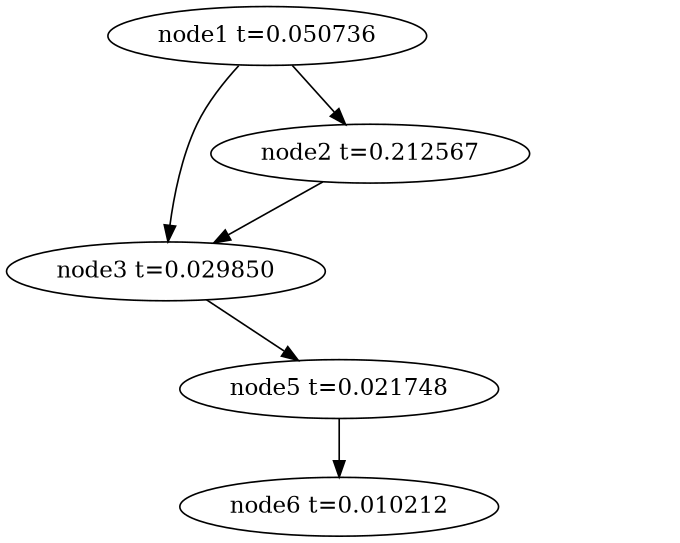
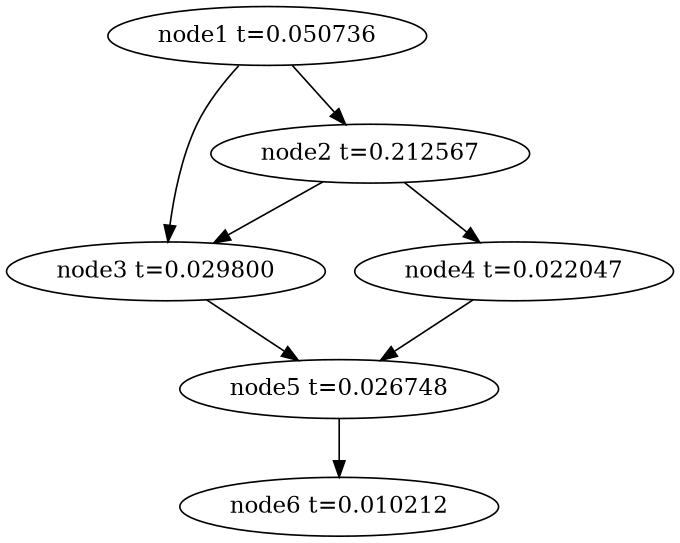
(166, 271) -> (166, 271)
none -> (514, 271)
(339, 389) -> (339, 389)
